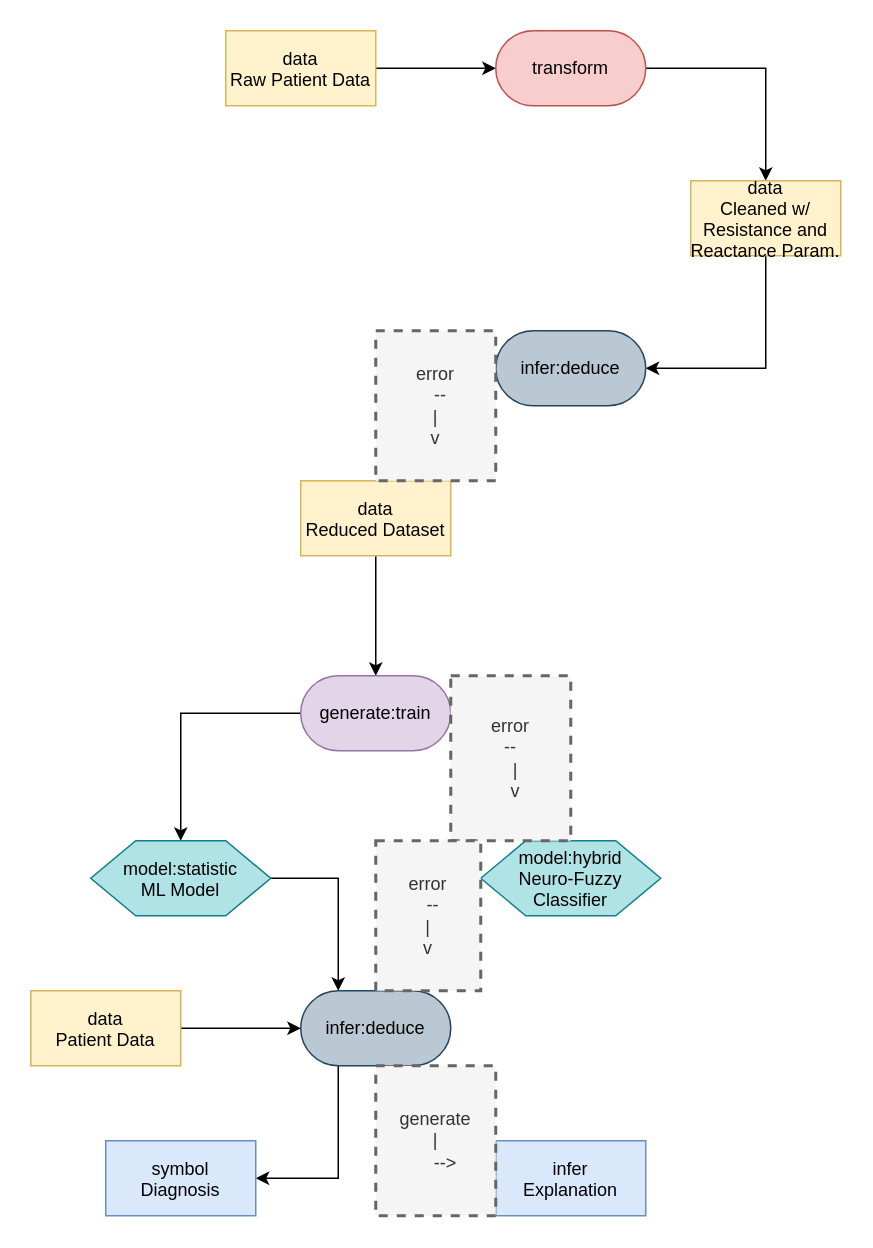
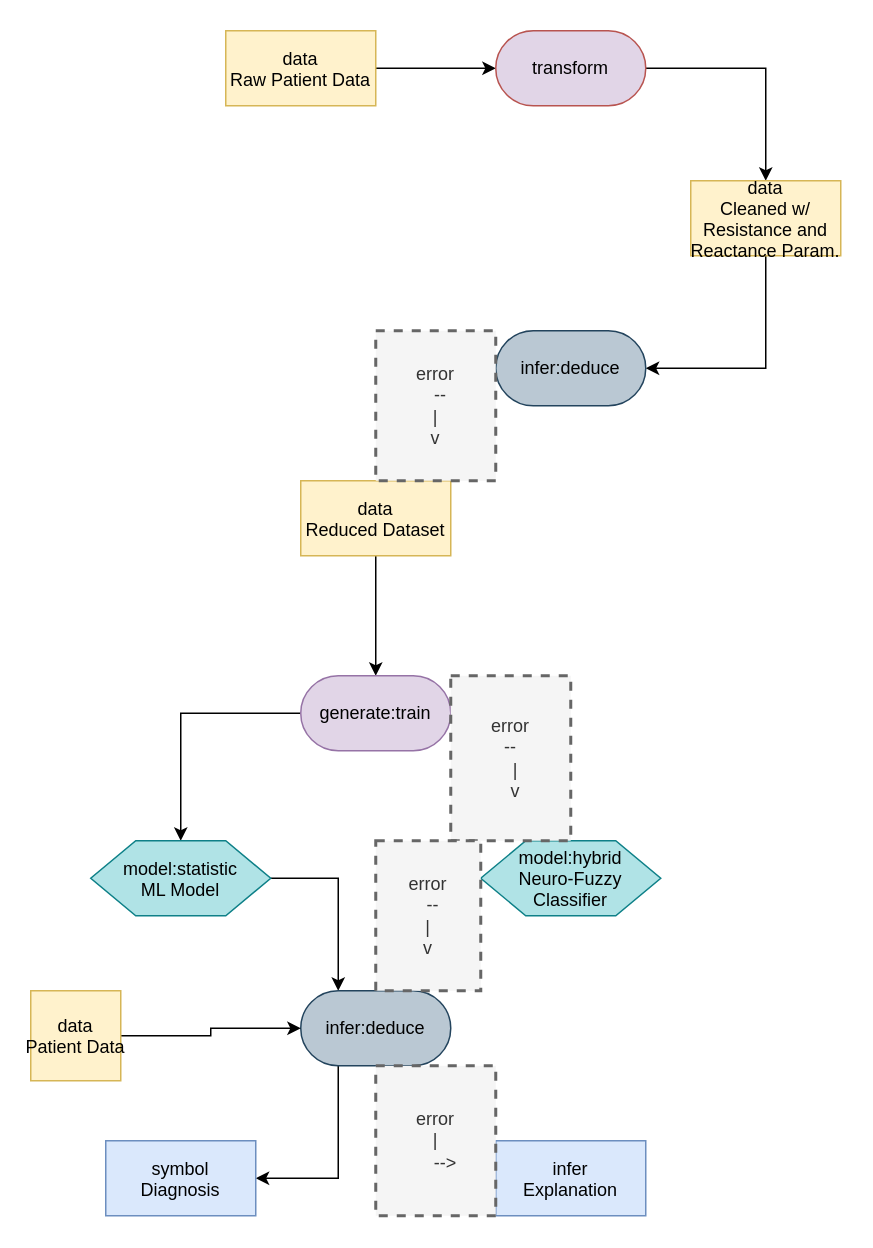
(571, 68) -> (571, 68)
(106, 1028) -> (76, 1036)
(436, 1141) -> (436, 1141)
